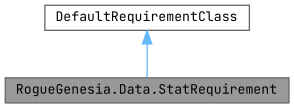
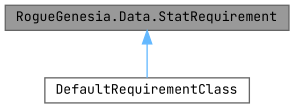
(147, 61) -> (147, 61)
